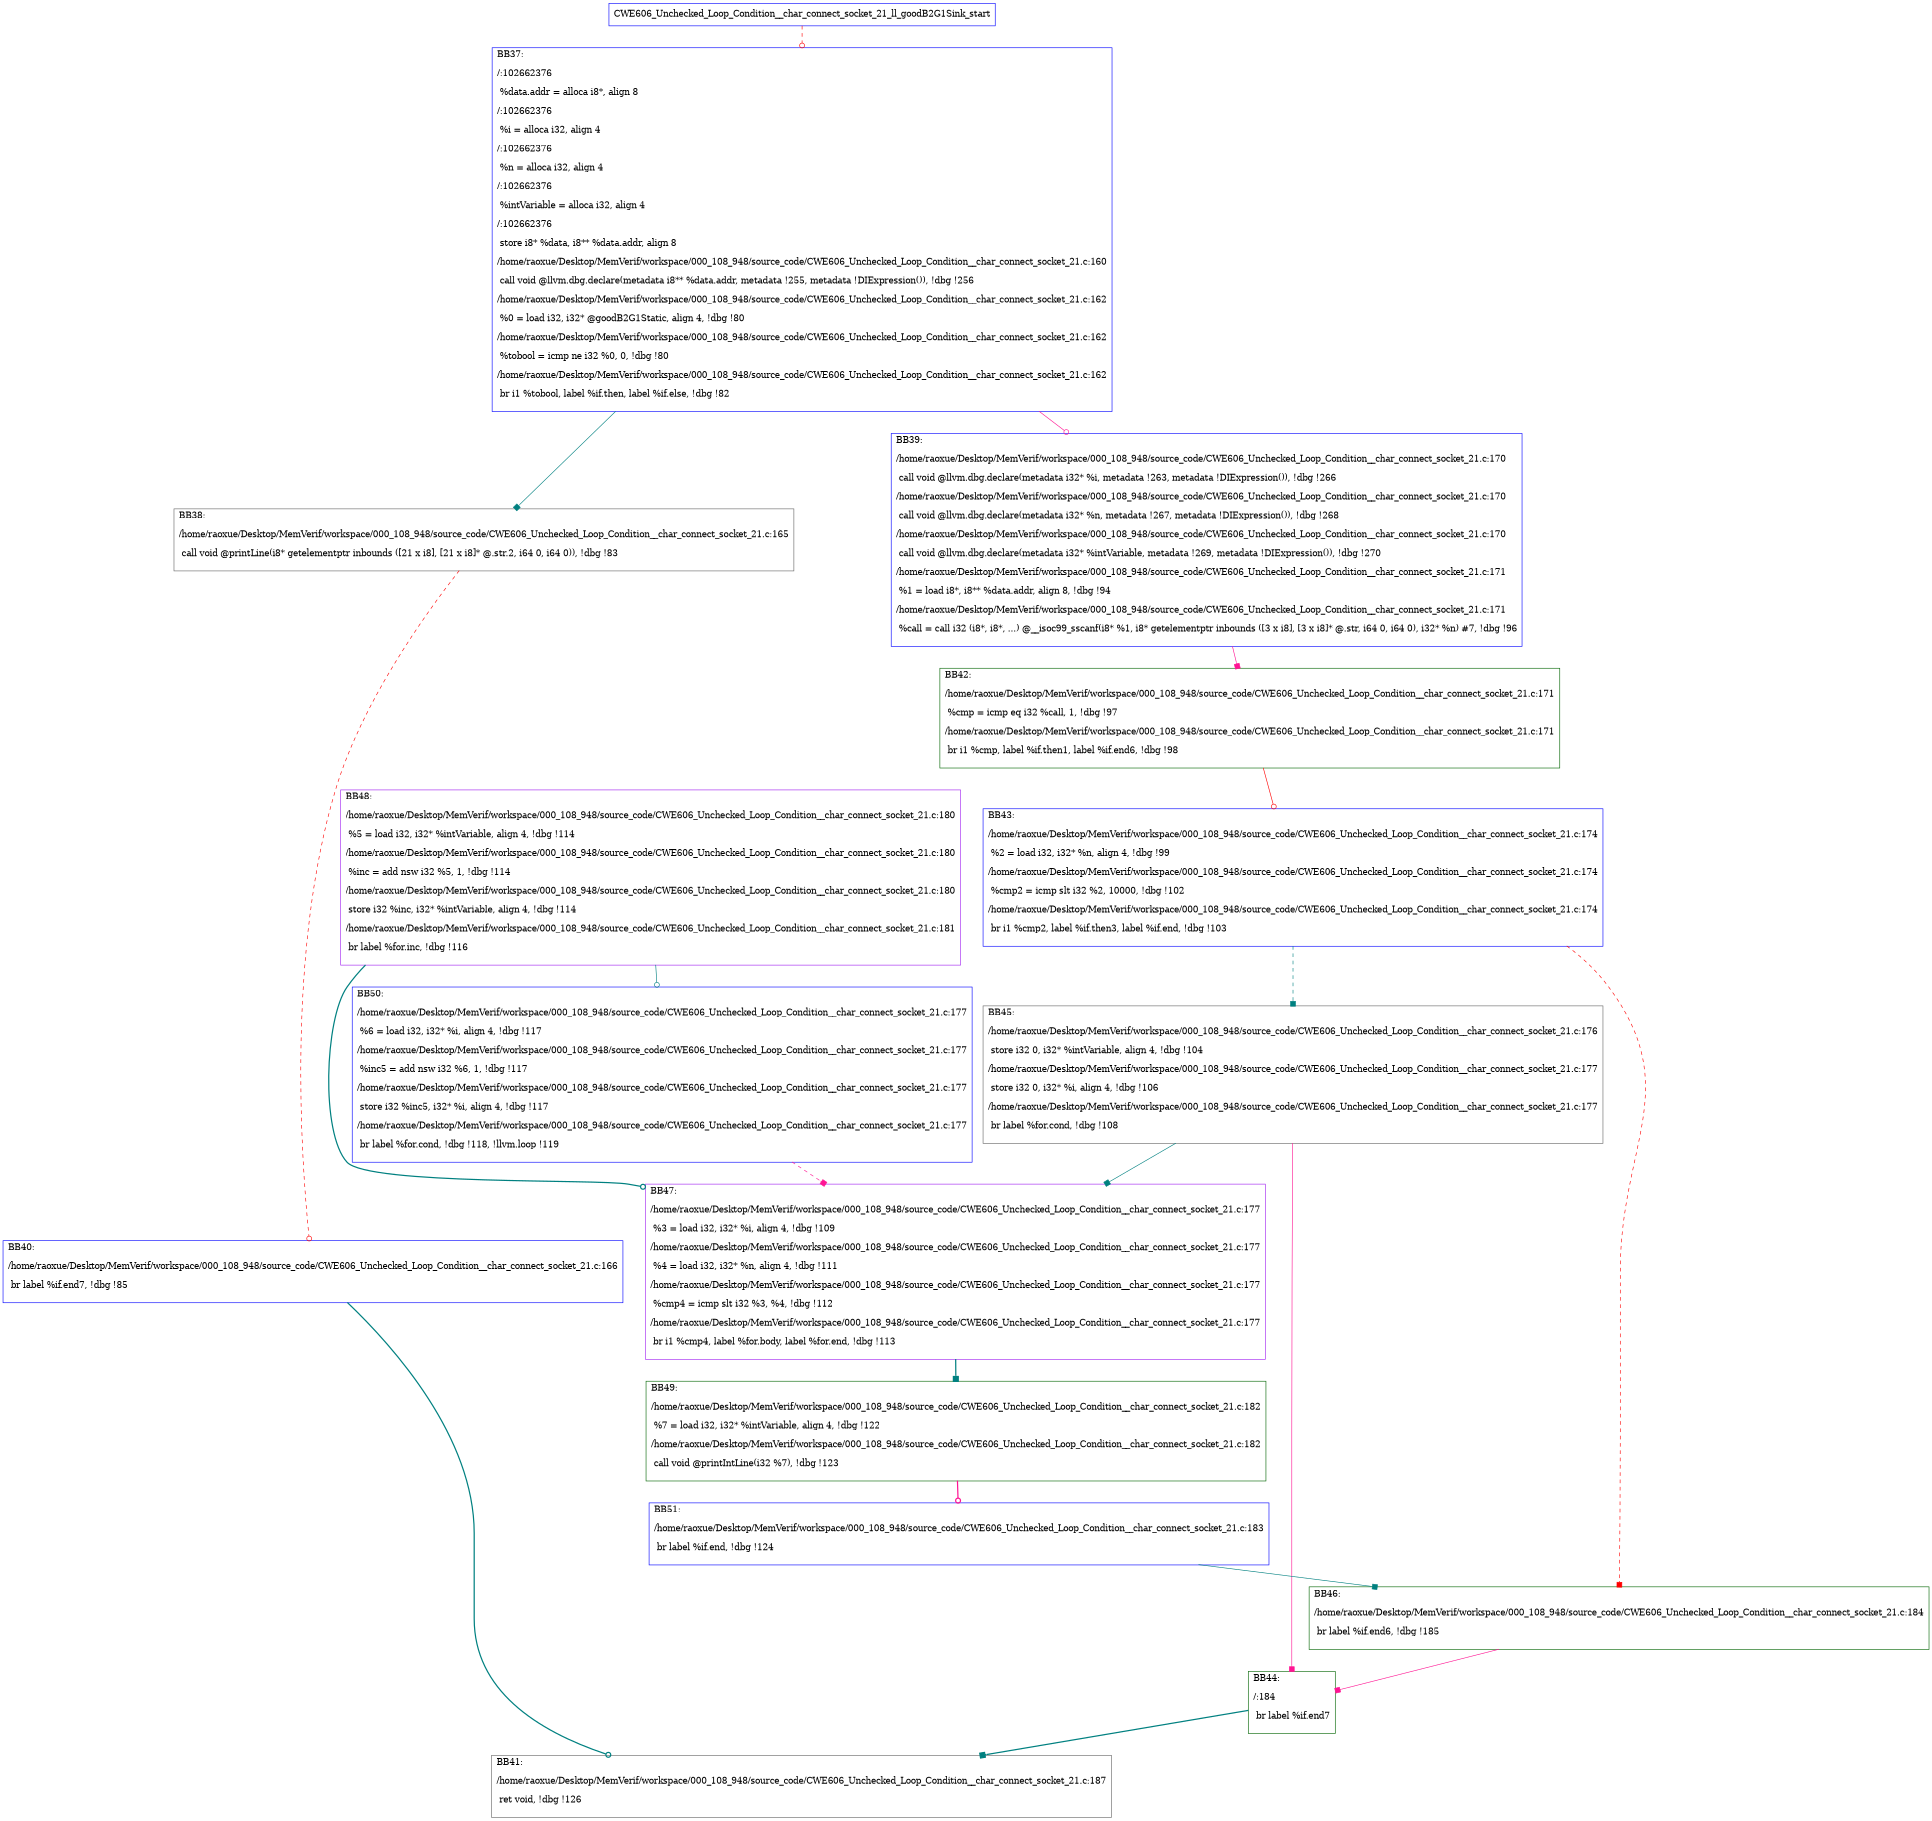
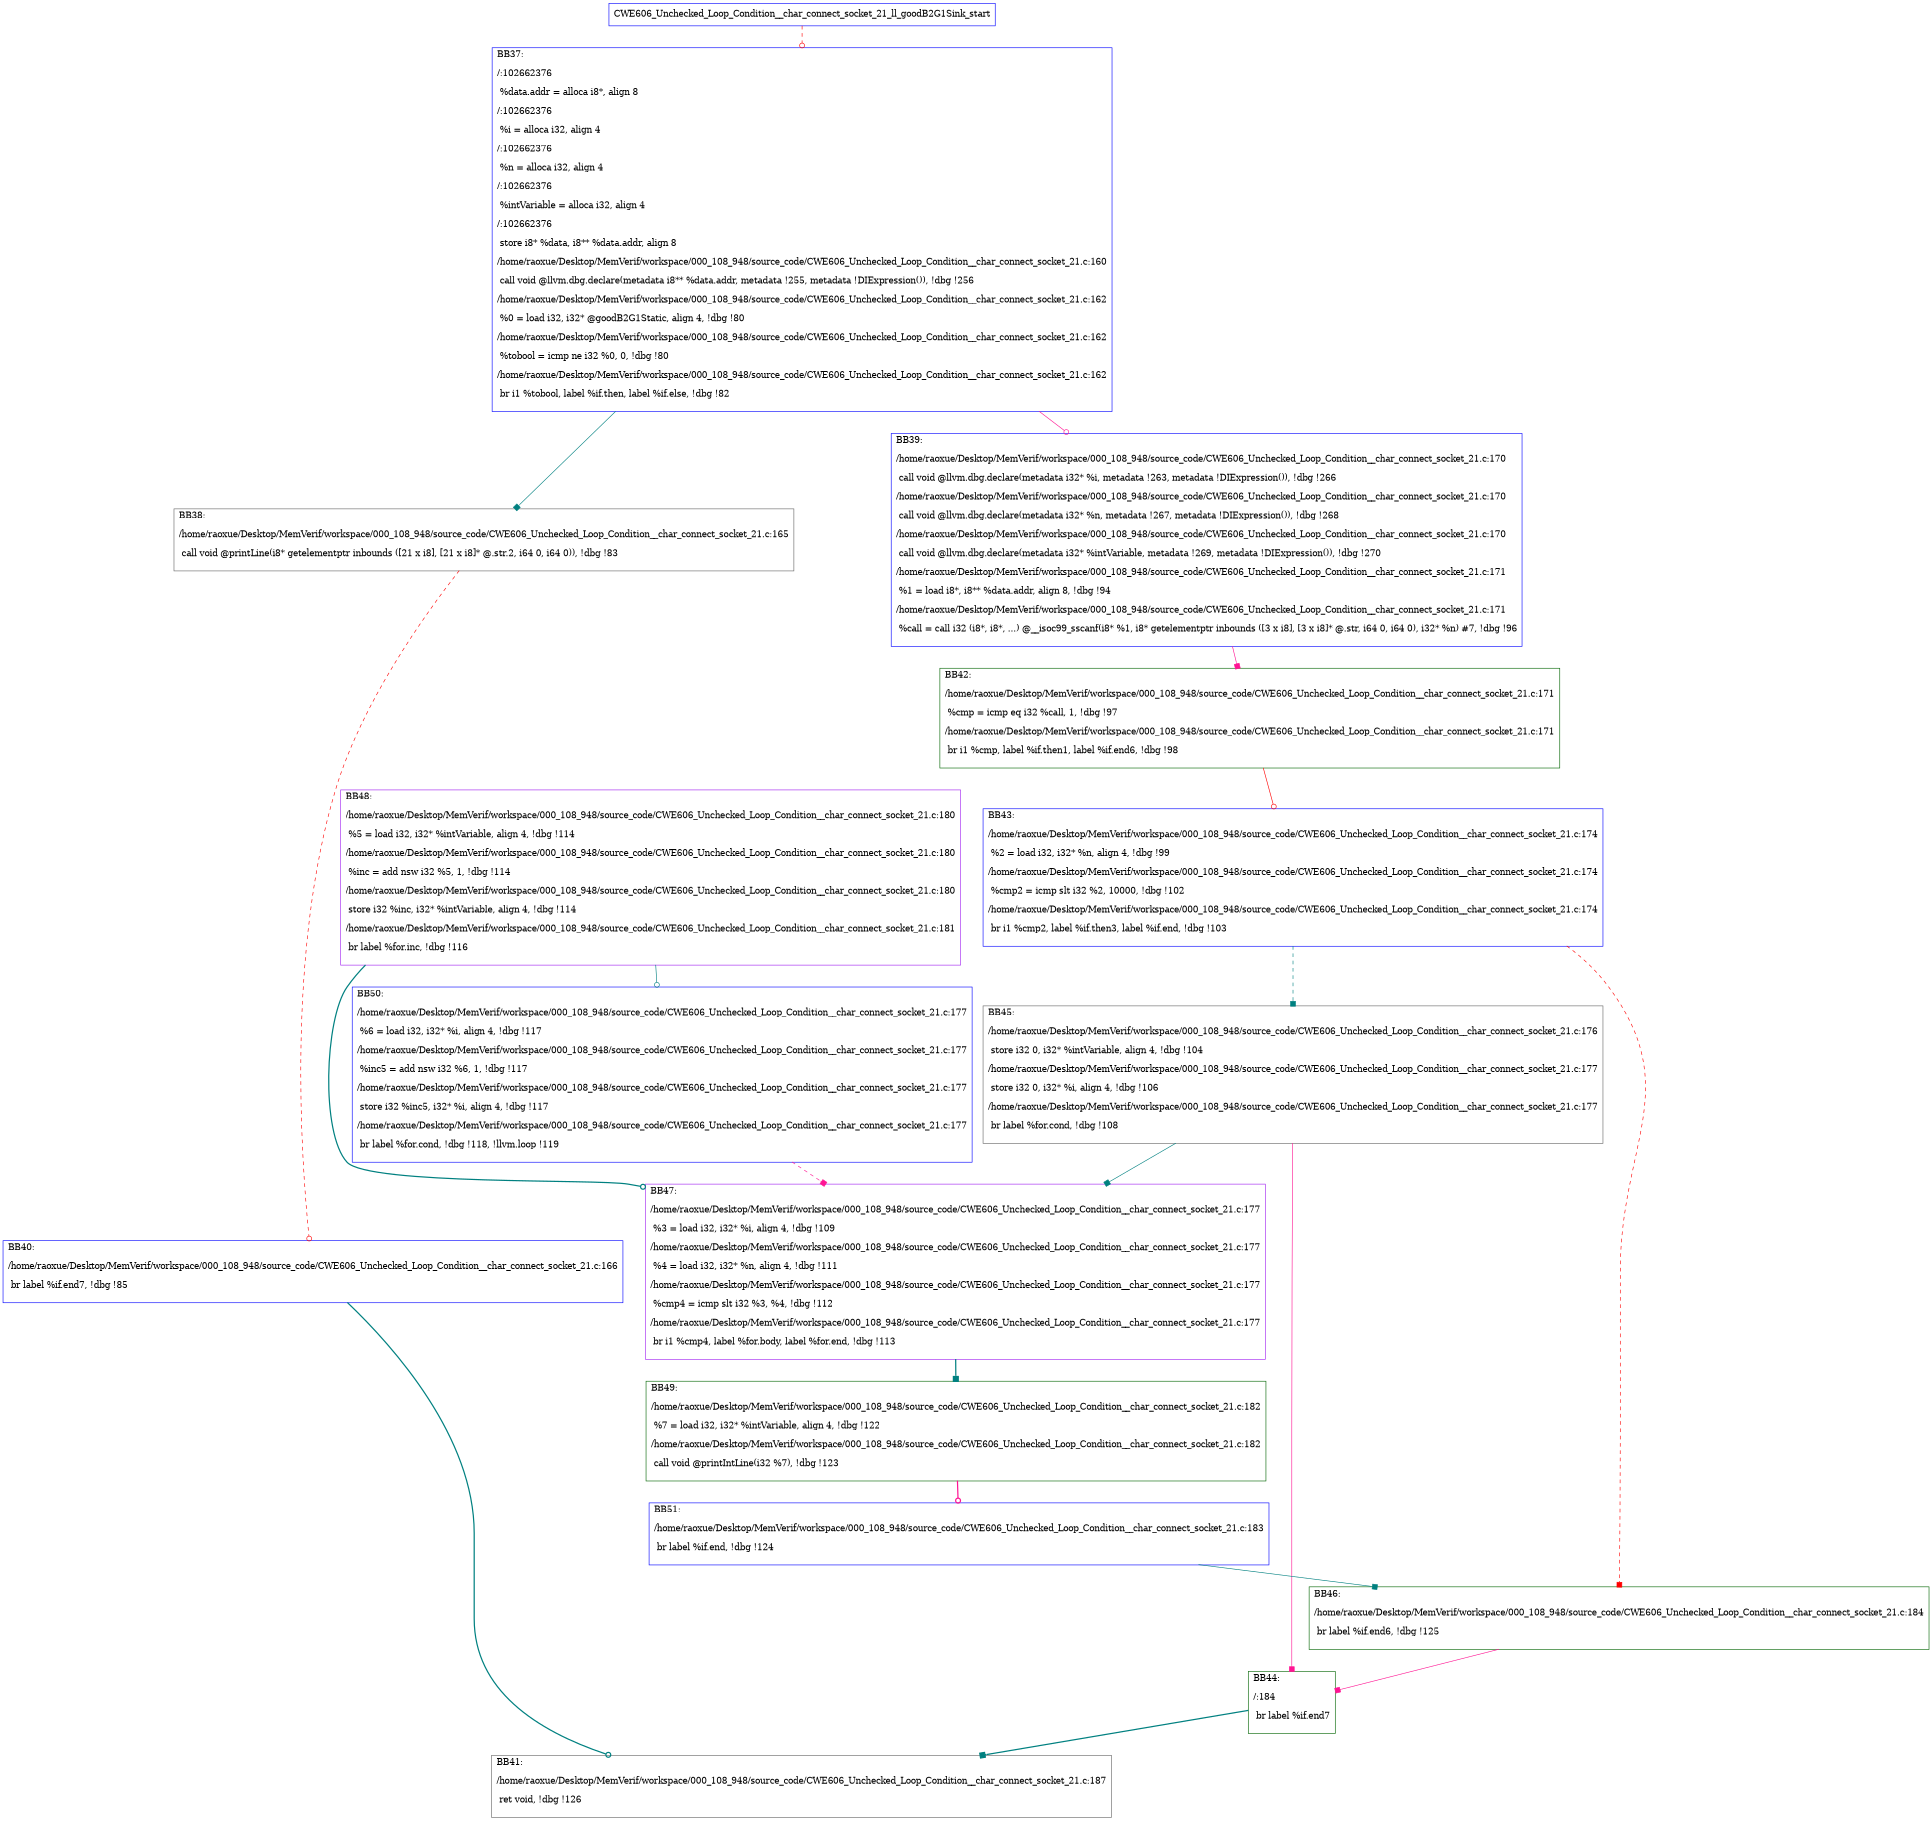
(1377, 1632) -> (1377, 1632)
